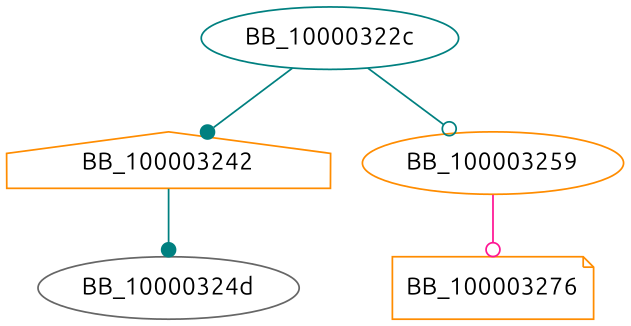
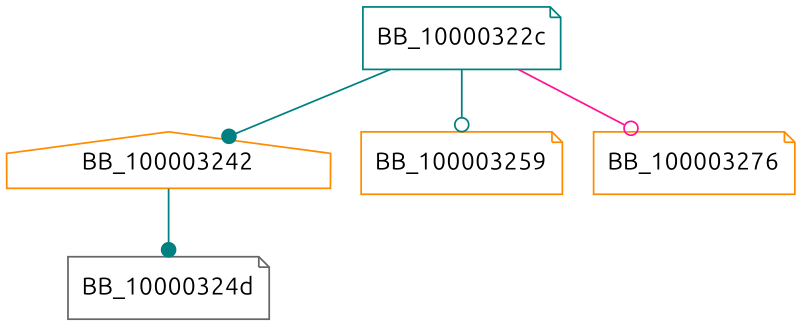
(330, 38) -> (462, 38)
(493, 163) -> (462, 163)
(493, 219) -> (572, 97)
(169, 288) -> (169, 288)
